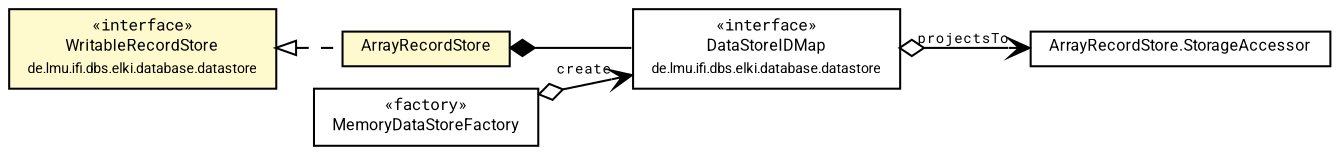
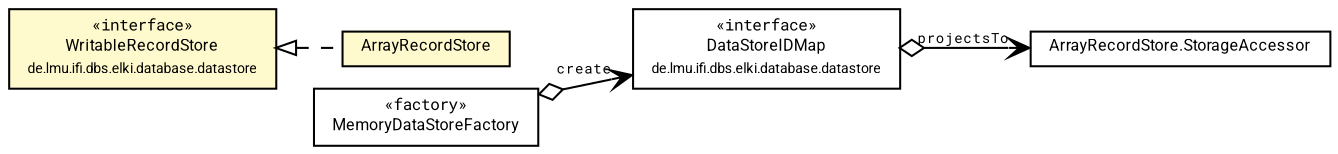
(583, 48) -> none
